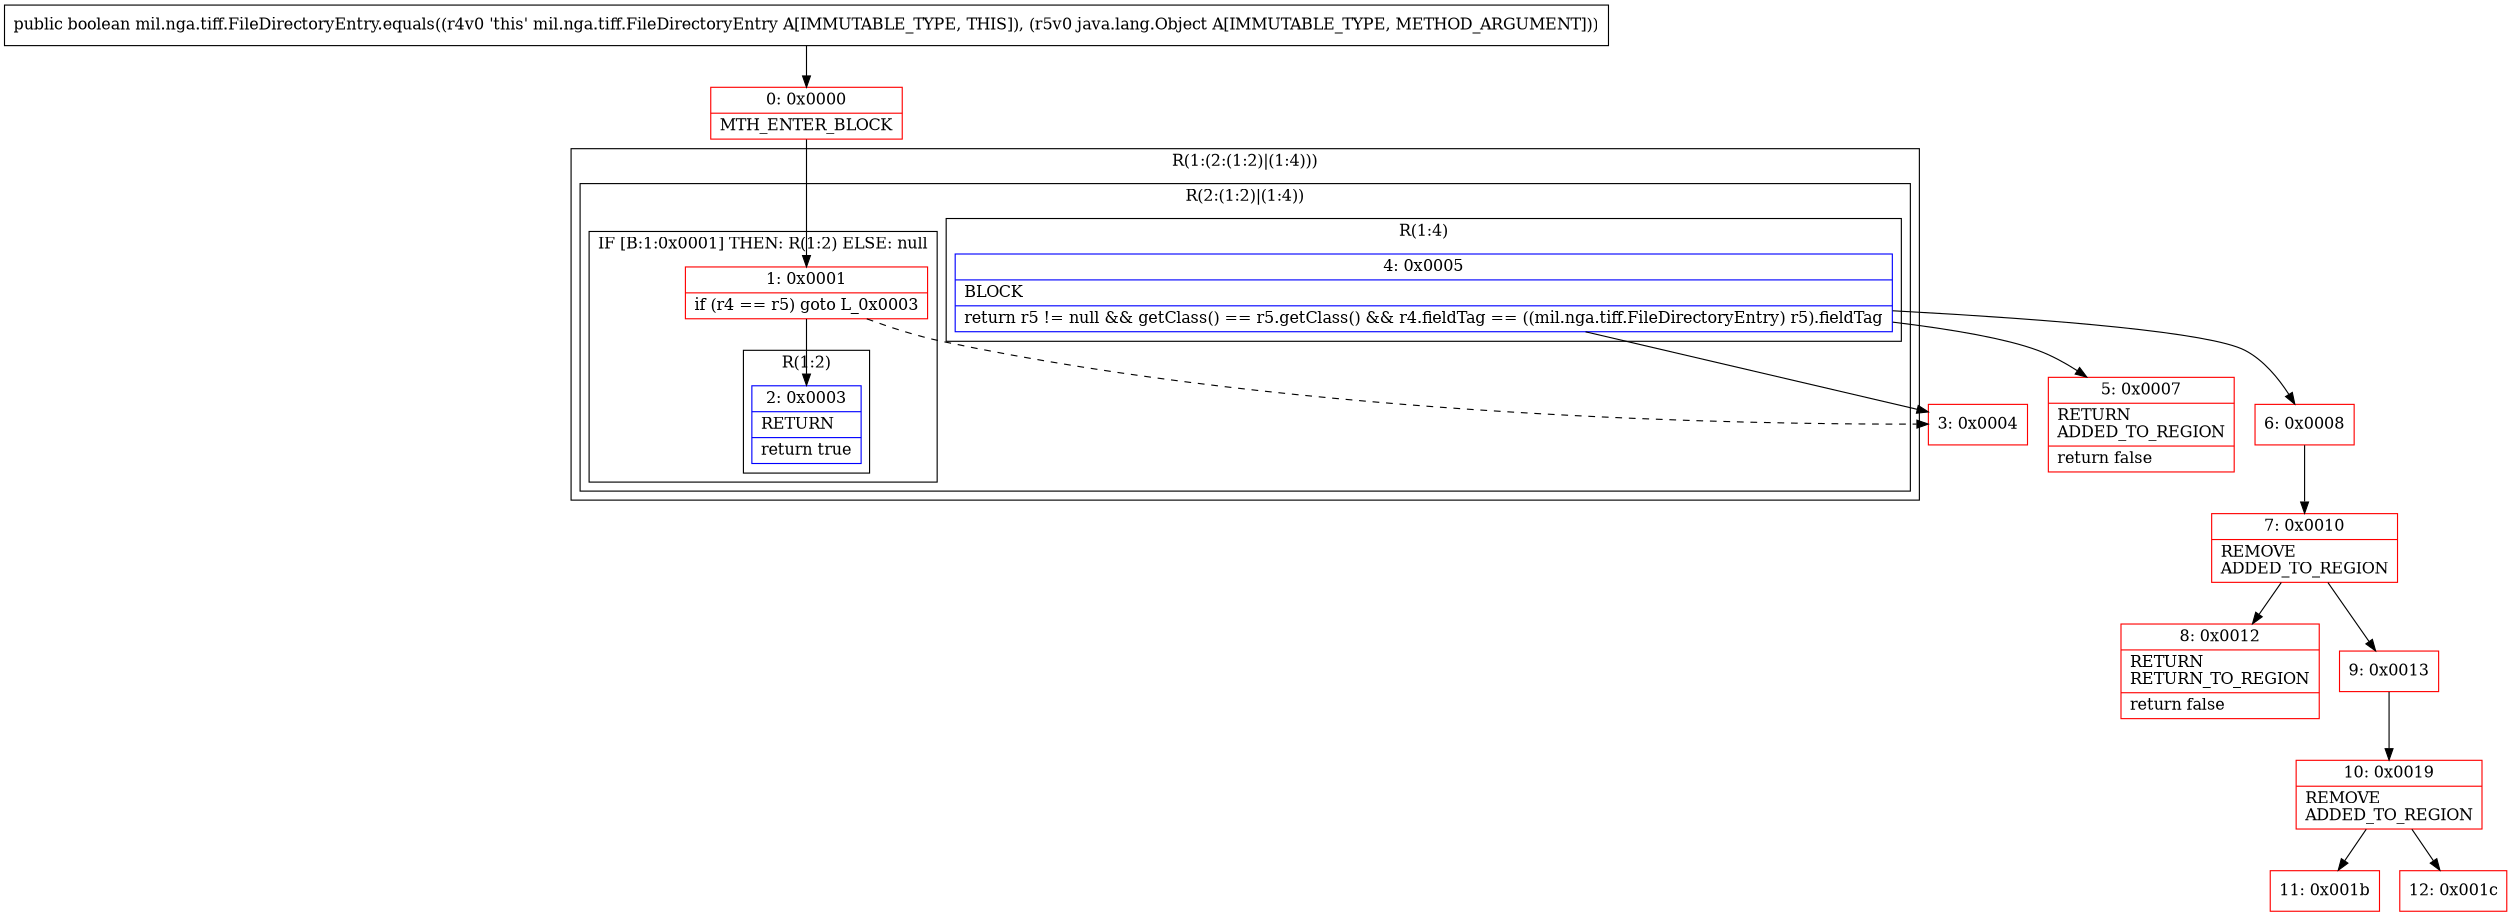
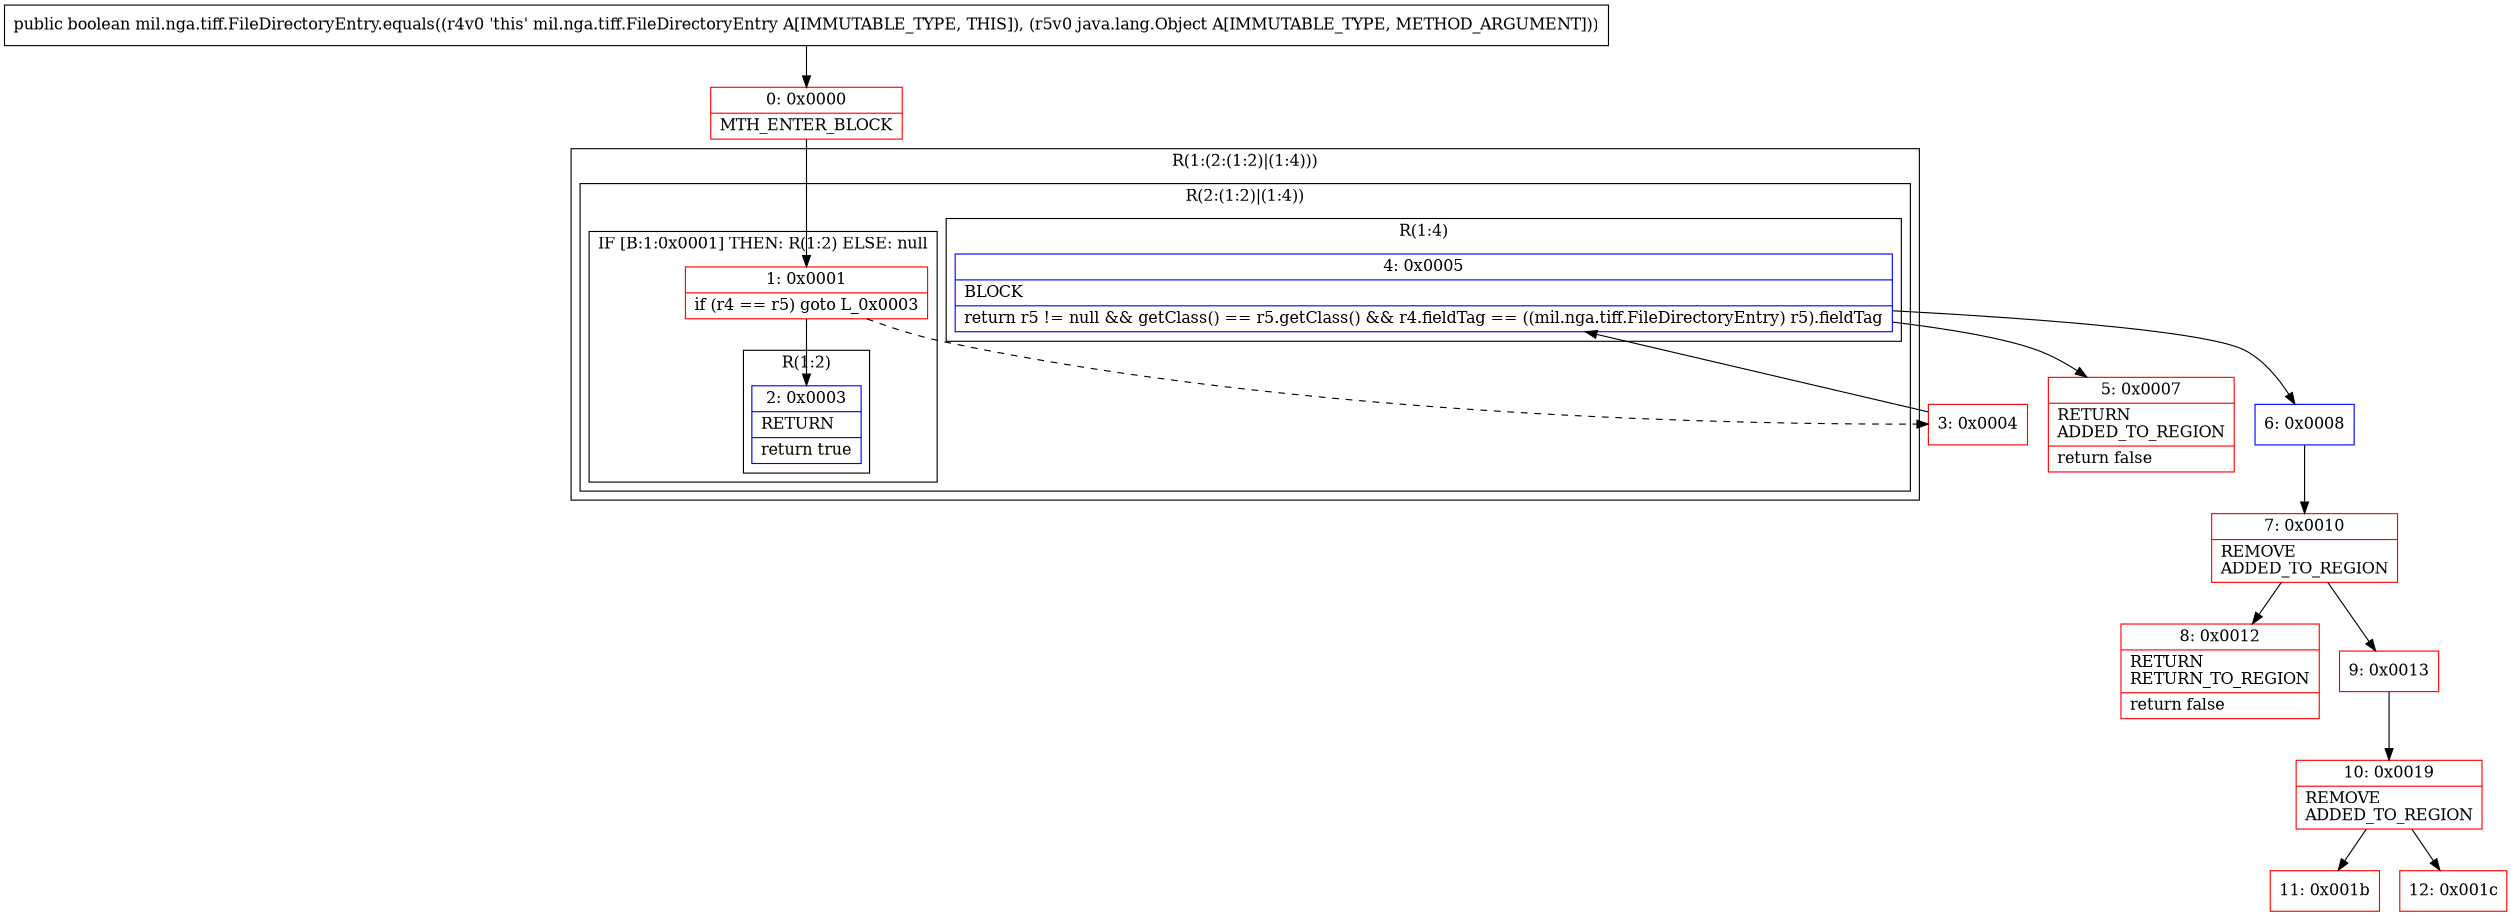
(1751, 371) -> (1762, 373)
(2305, 425) -> (2305, 425)
